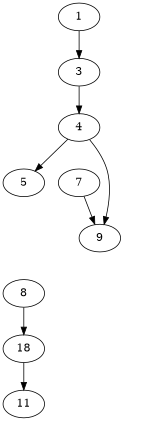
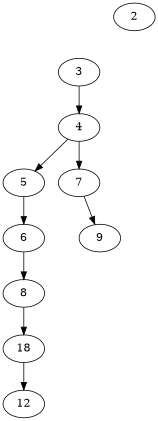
(79, 17) -> none
none -> (134, 17)
(108, 176) -> (79, 151)
none -> (24, 238)
(24, 404) -> (24, 404)
